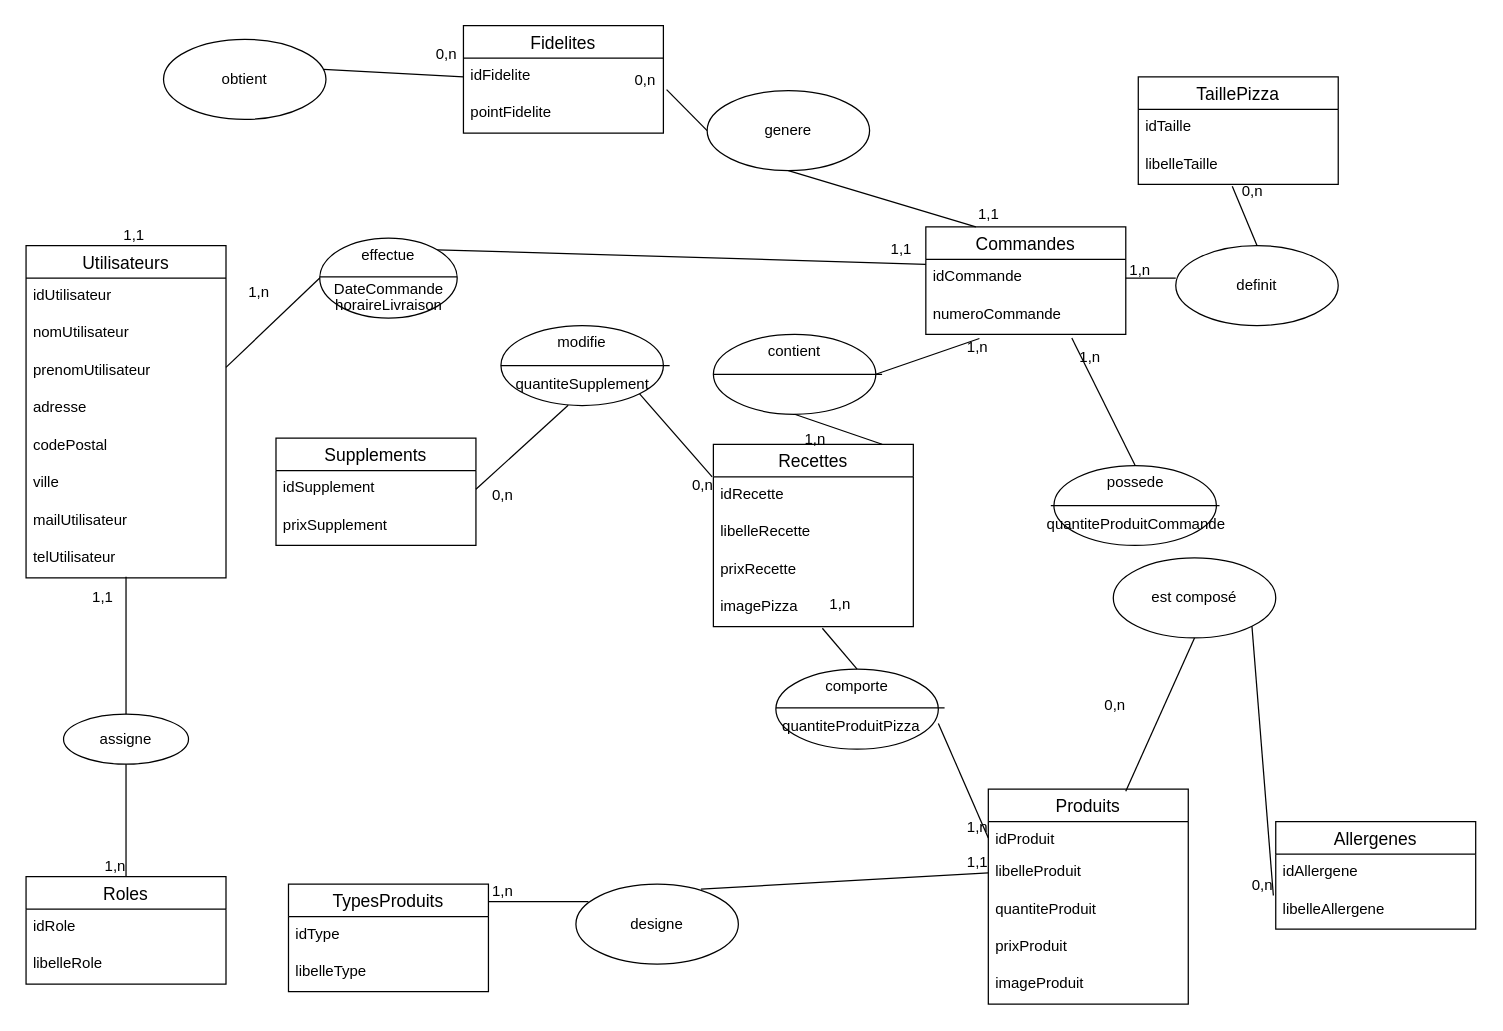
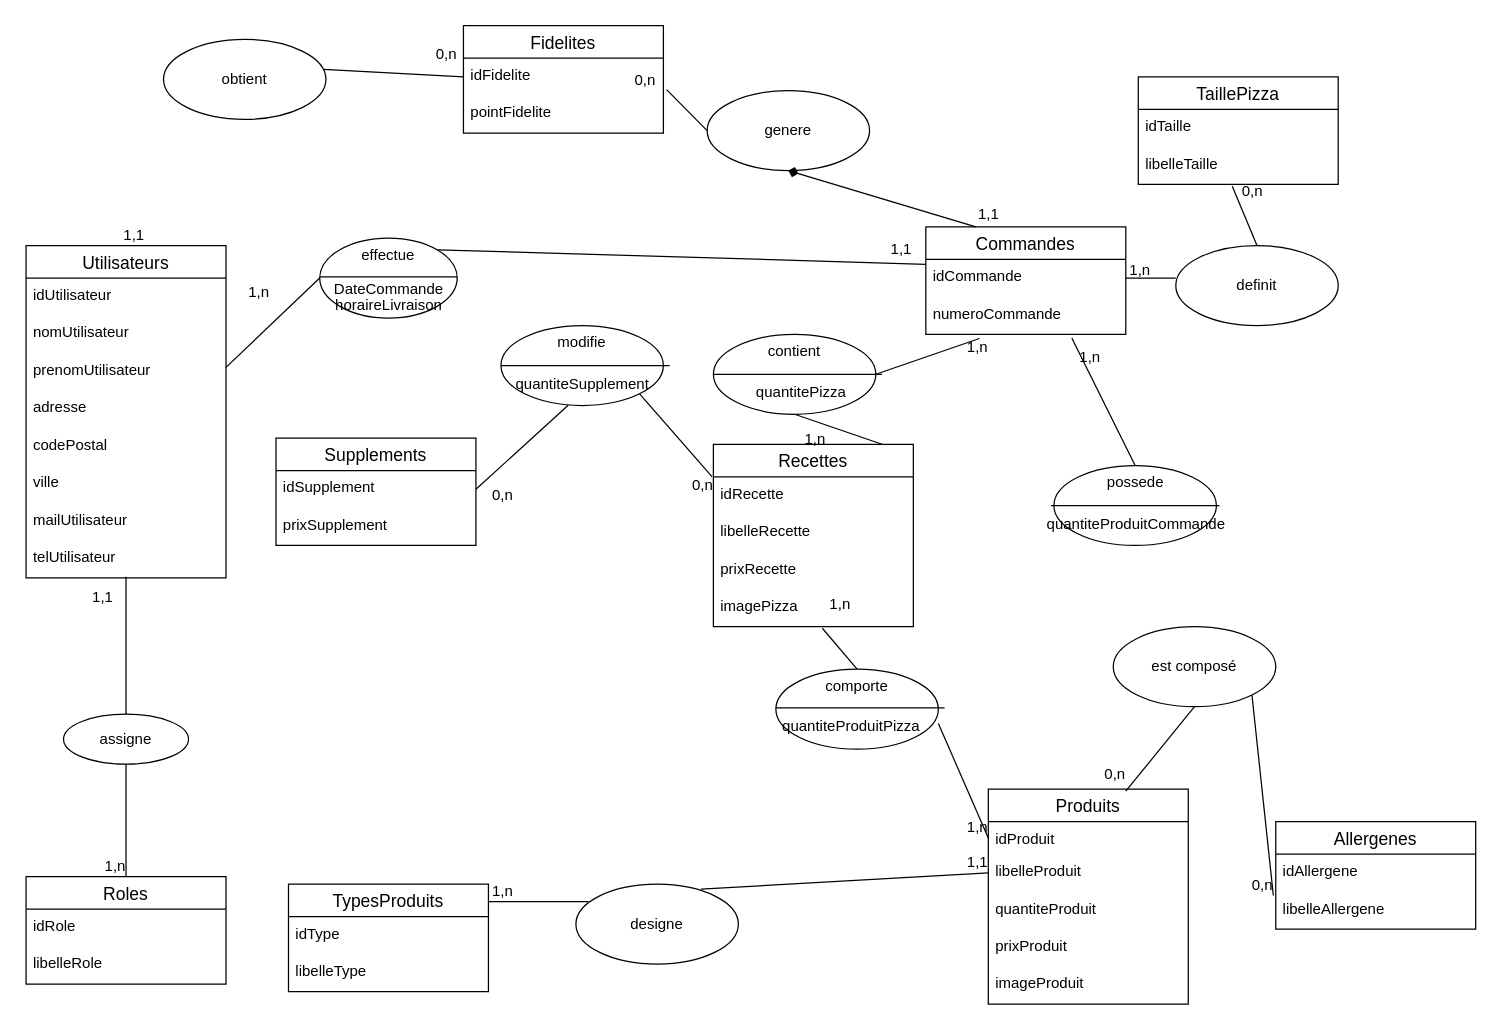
(794, 172) -> (798, 174)
none -> (801, 393)
(1194, 598) -> (1194, 667)
